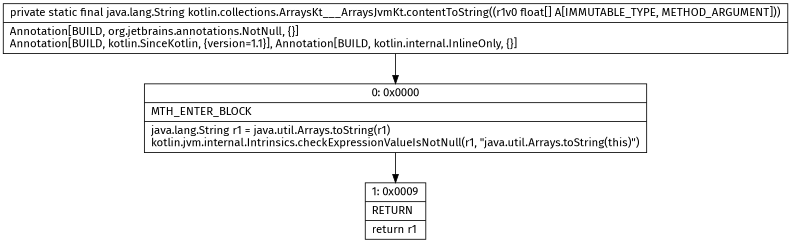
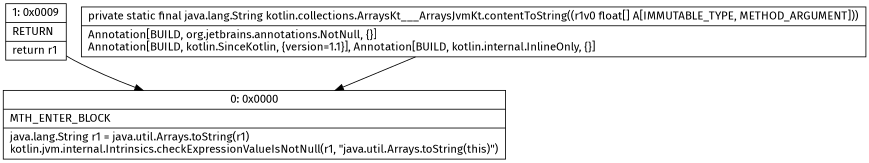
(396, 164) -> (100, 73)
